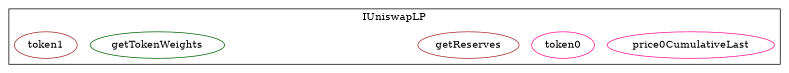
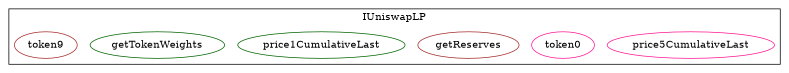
(46, 45) -> (46, 45)
none -> (321, 45)
(691, 45) -> (691, 45)
